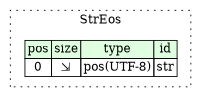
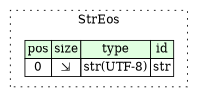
(117, 67) -> (116, 67)
